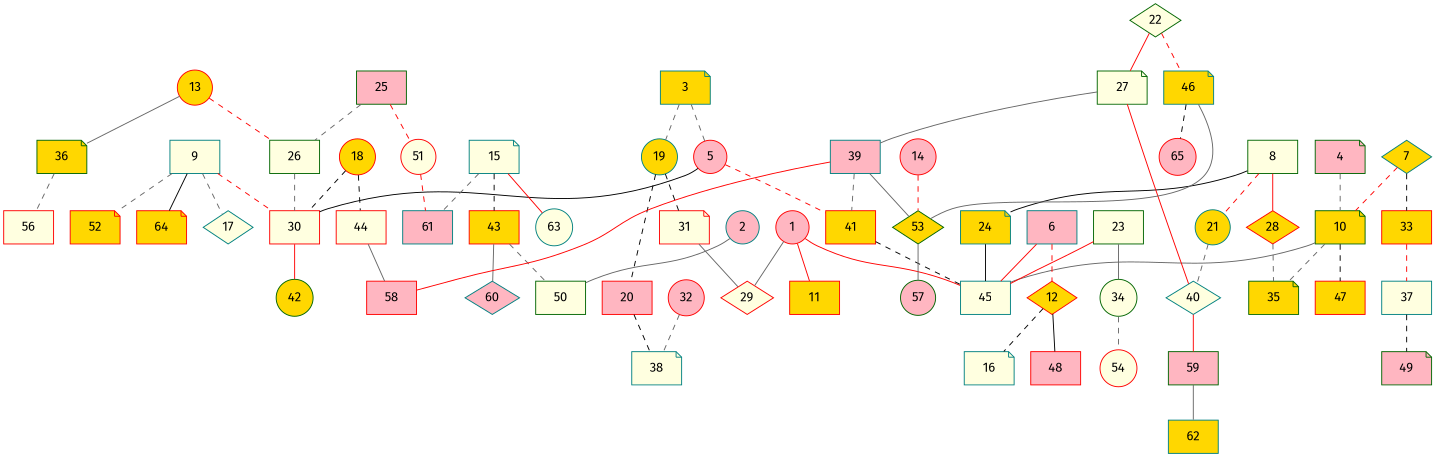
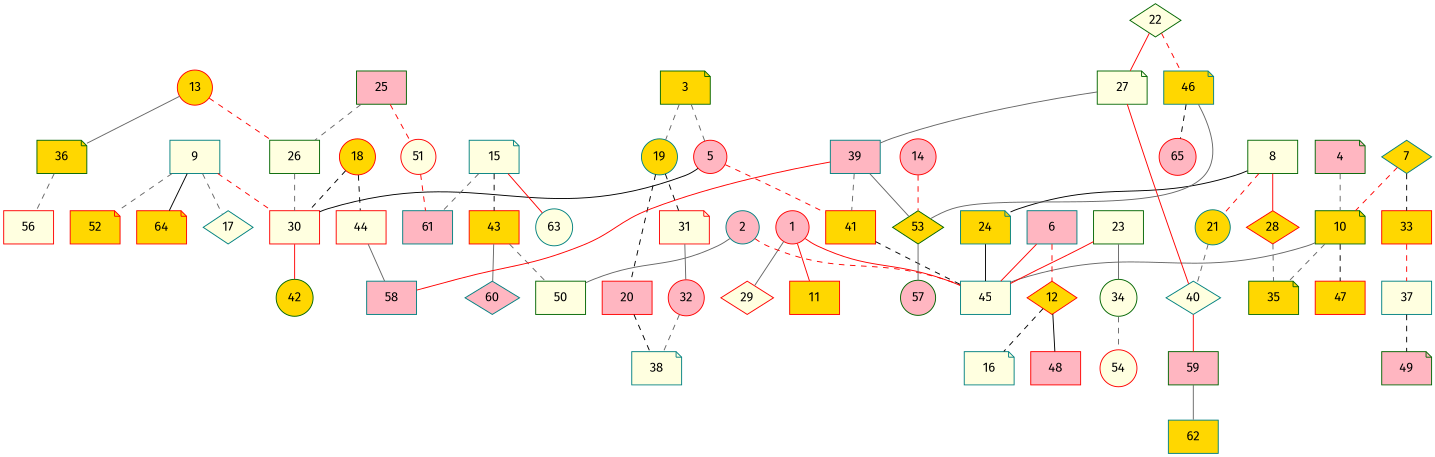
(685, 88) -> (685, 88)
(718, 265) -> (685, 265)
none -> (851, 265)
(392, 298) -> (392, 298)
